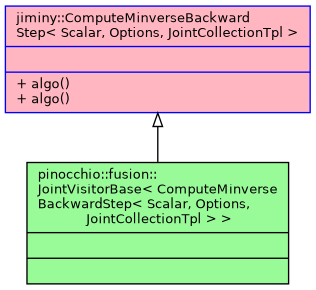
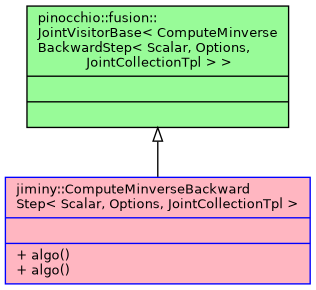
(158, 144) -> (158, 159)
